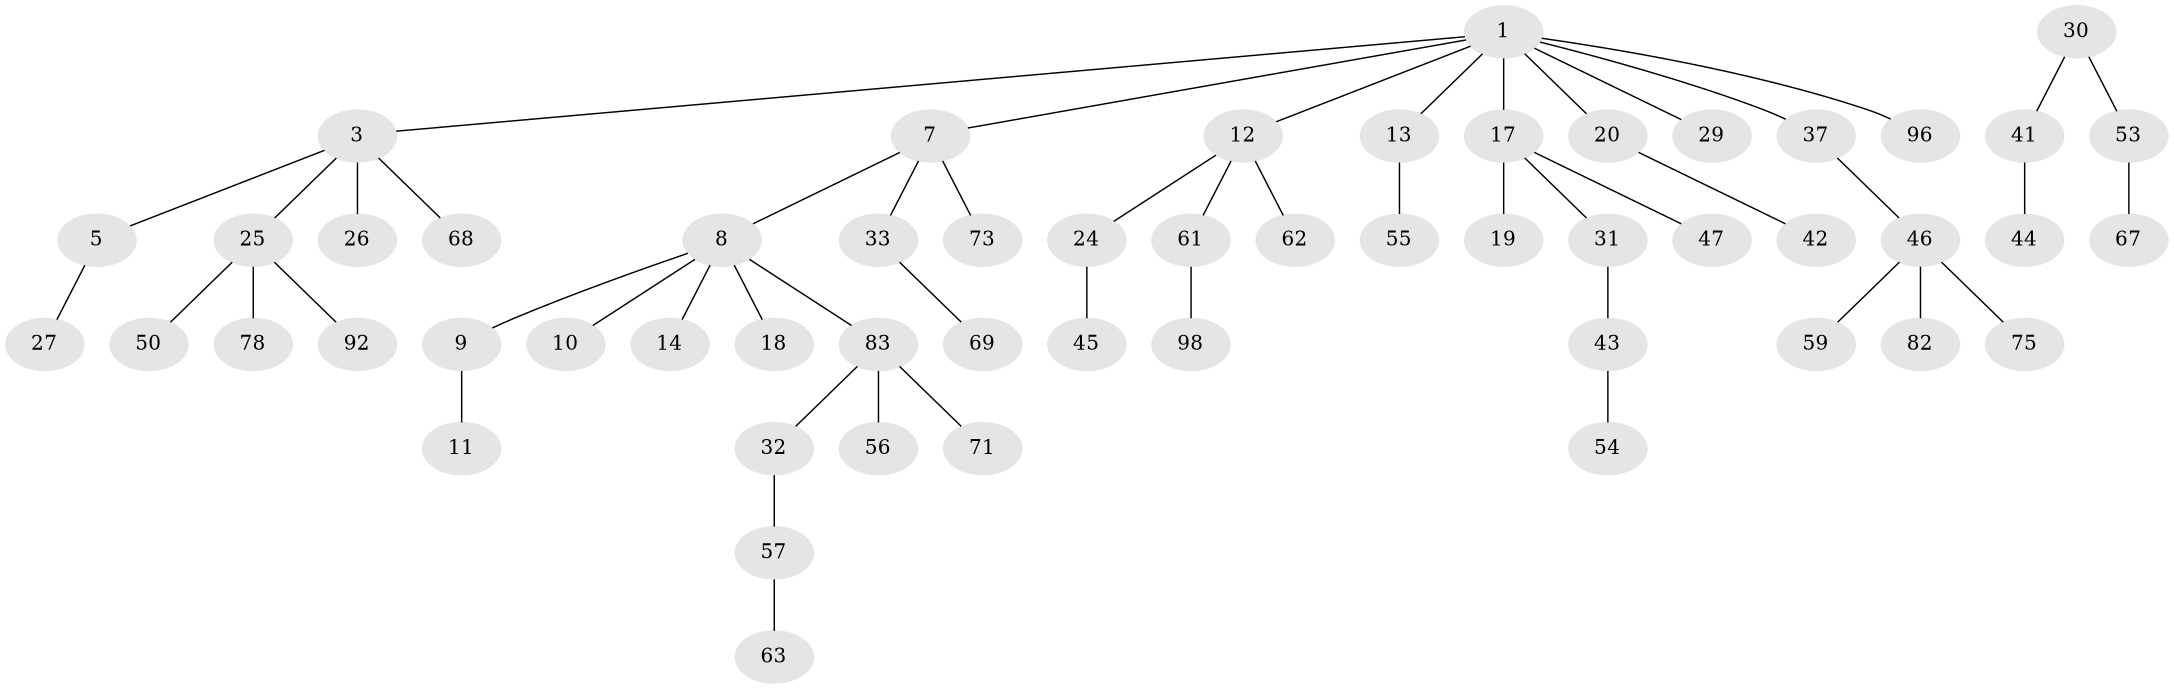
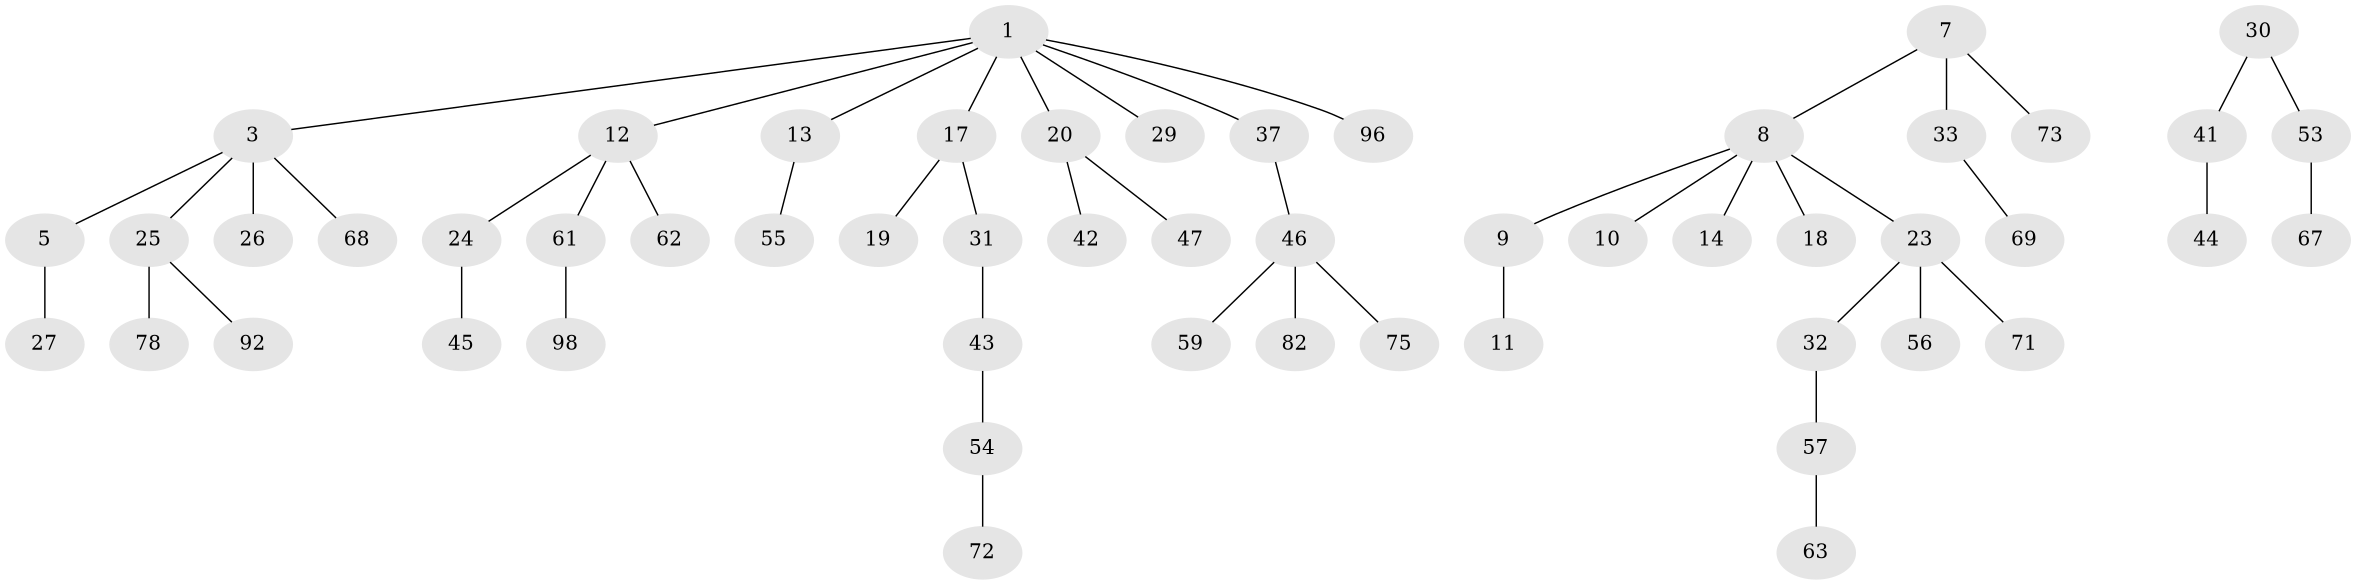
(1217, 84) -> none
(1608, 188) -> (1126, 188)
(149, 344) -> none
(878, 344) -> (1920, 240)
none -> (983, 553)
